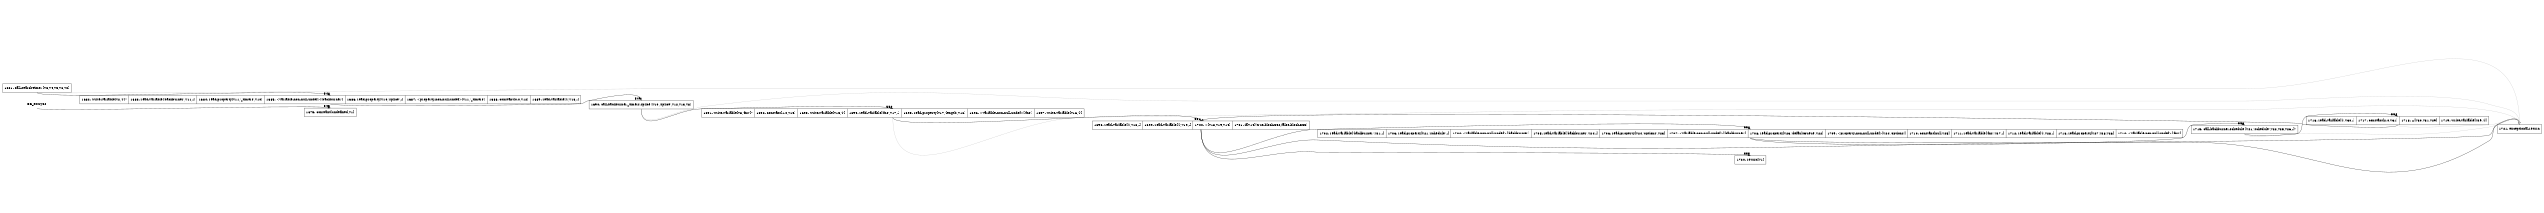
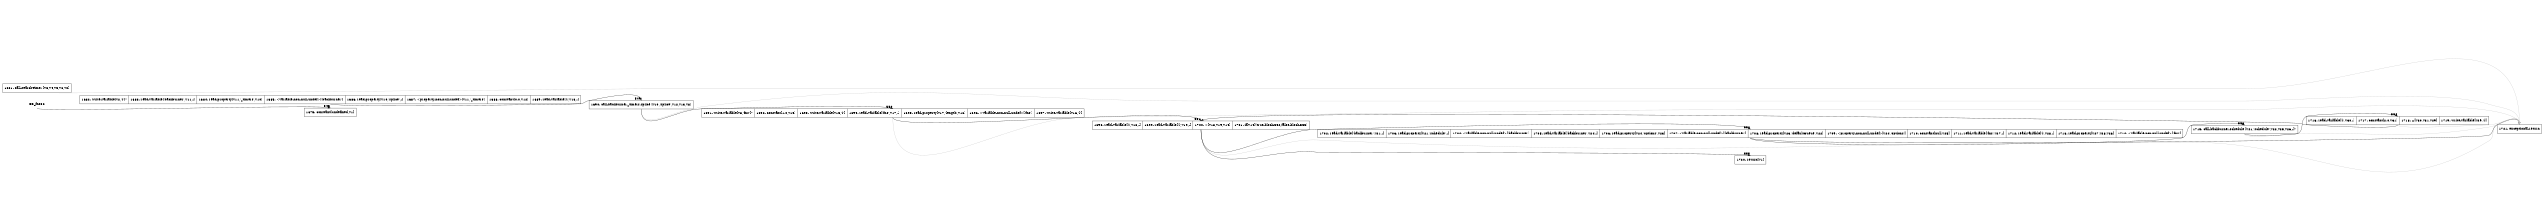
(183, 94) -> none
(37, 104) -> (37, 104)
(1862, 146) -> (1862, 146)
